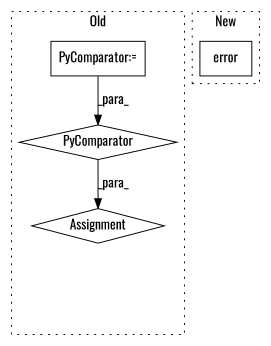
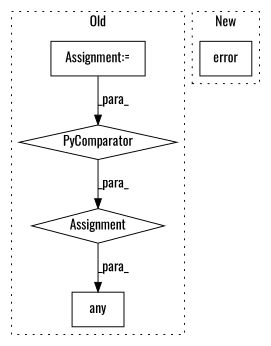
(98, 59) -> (98, 59)
none -> (98, 309)
